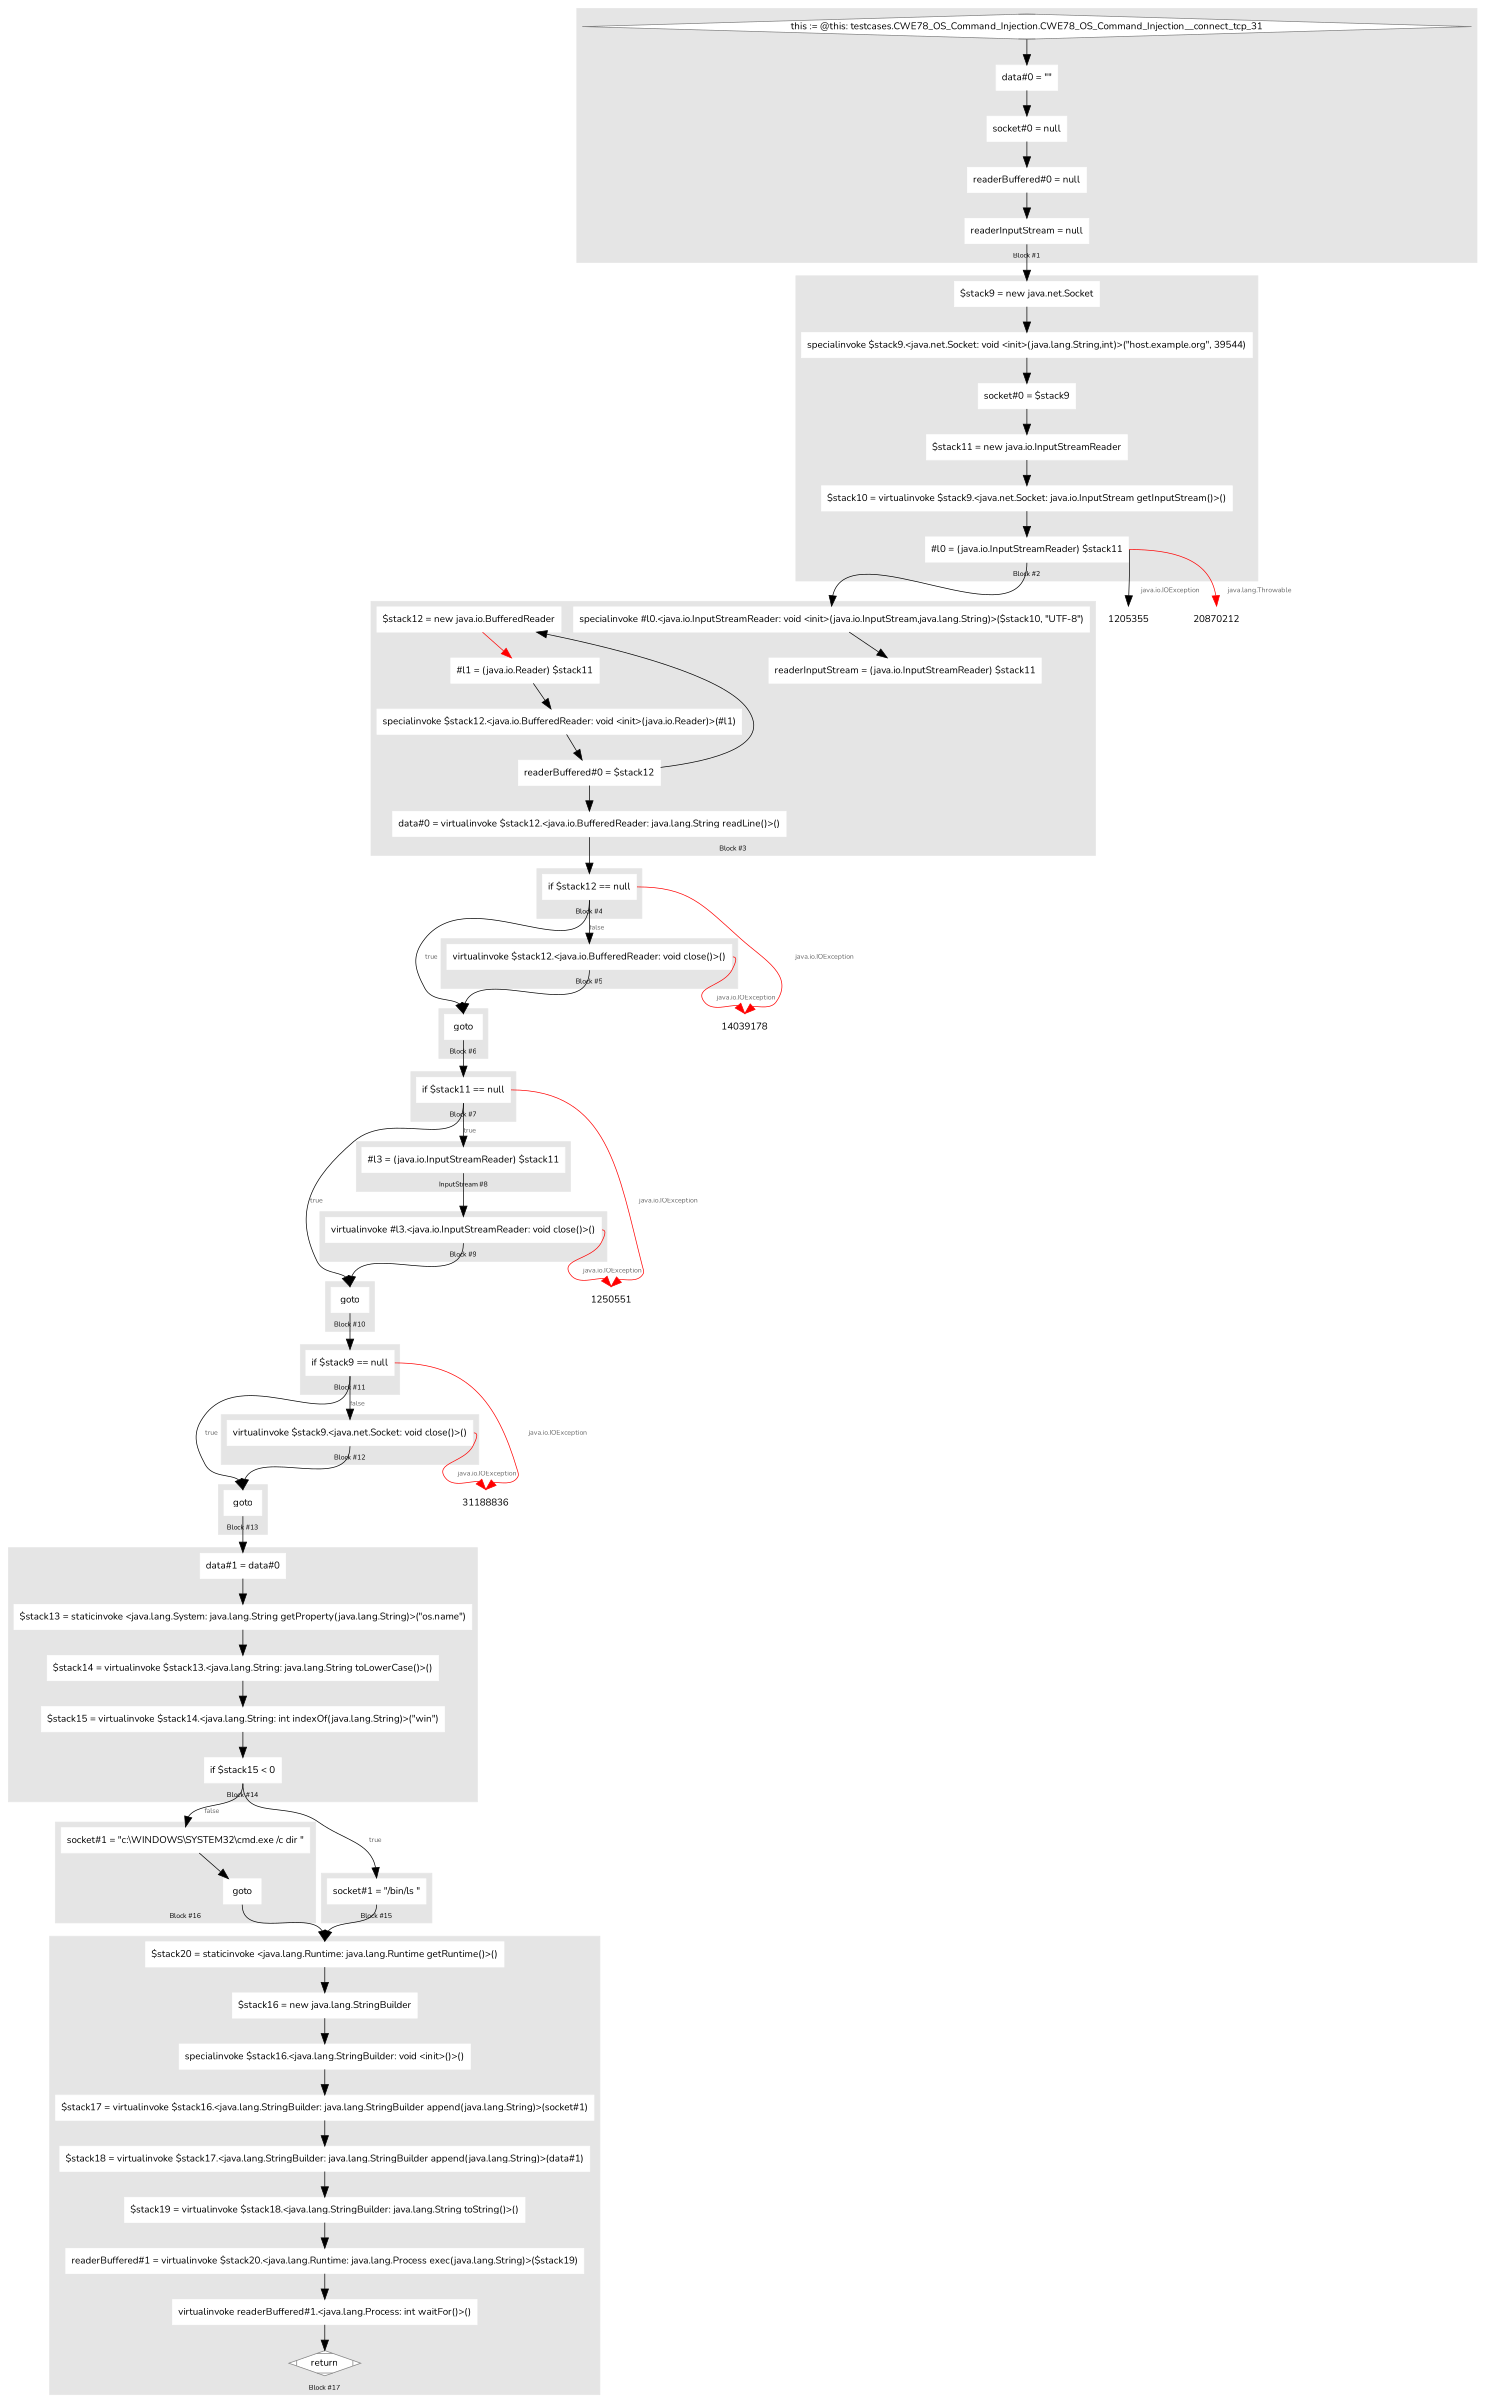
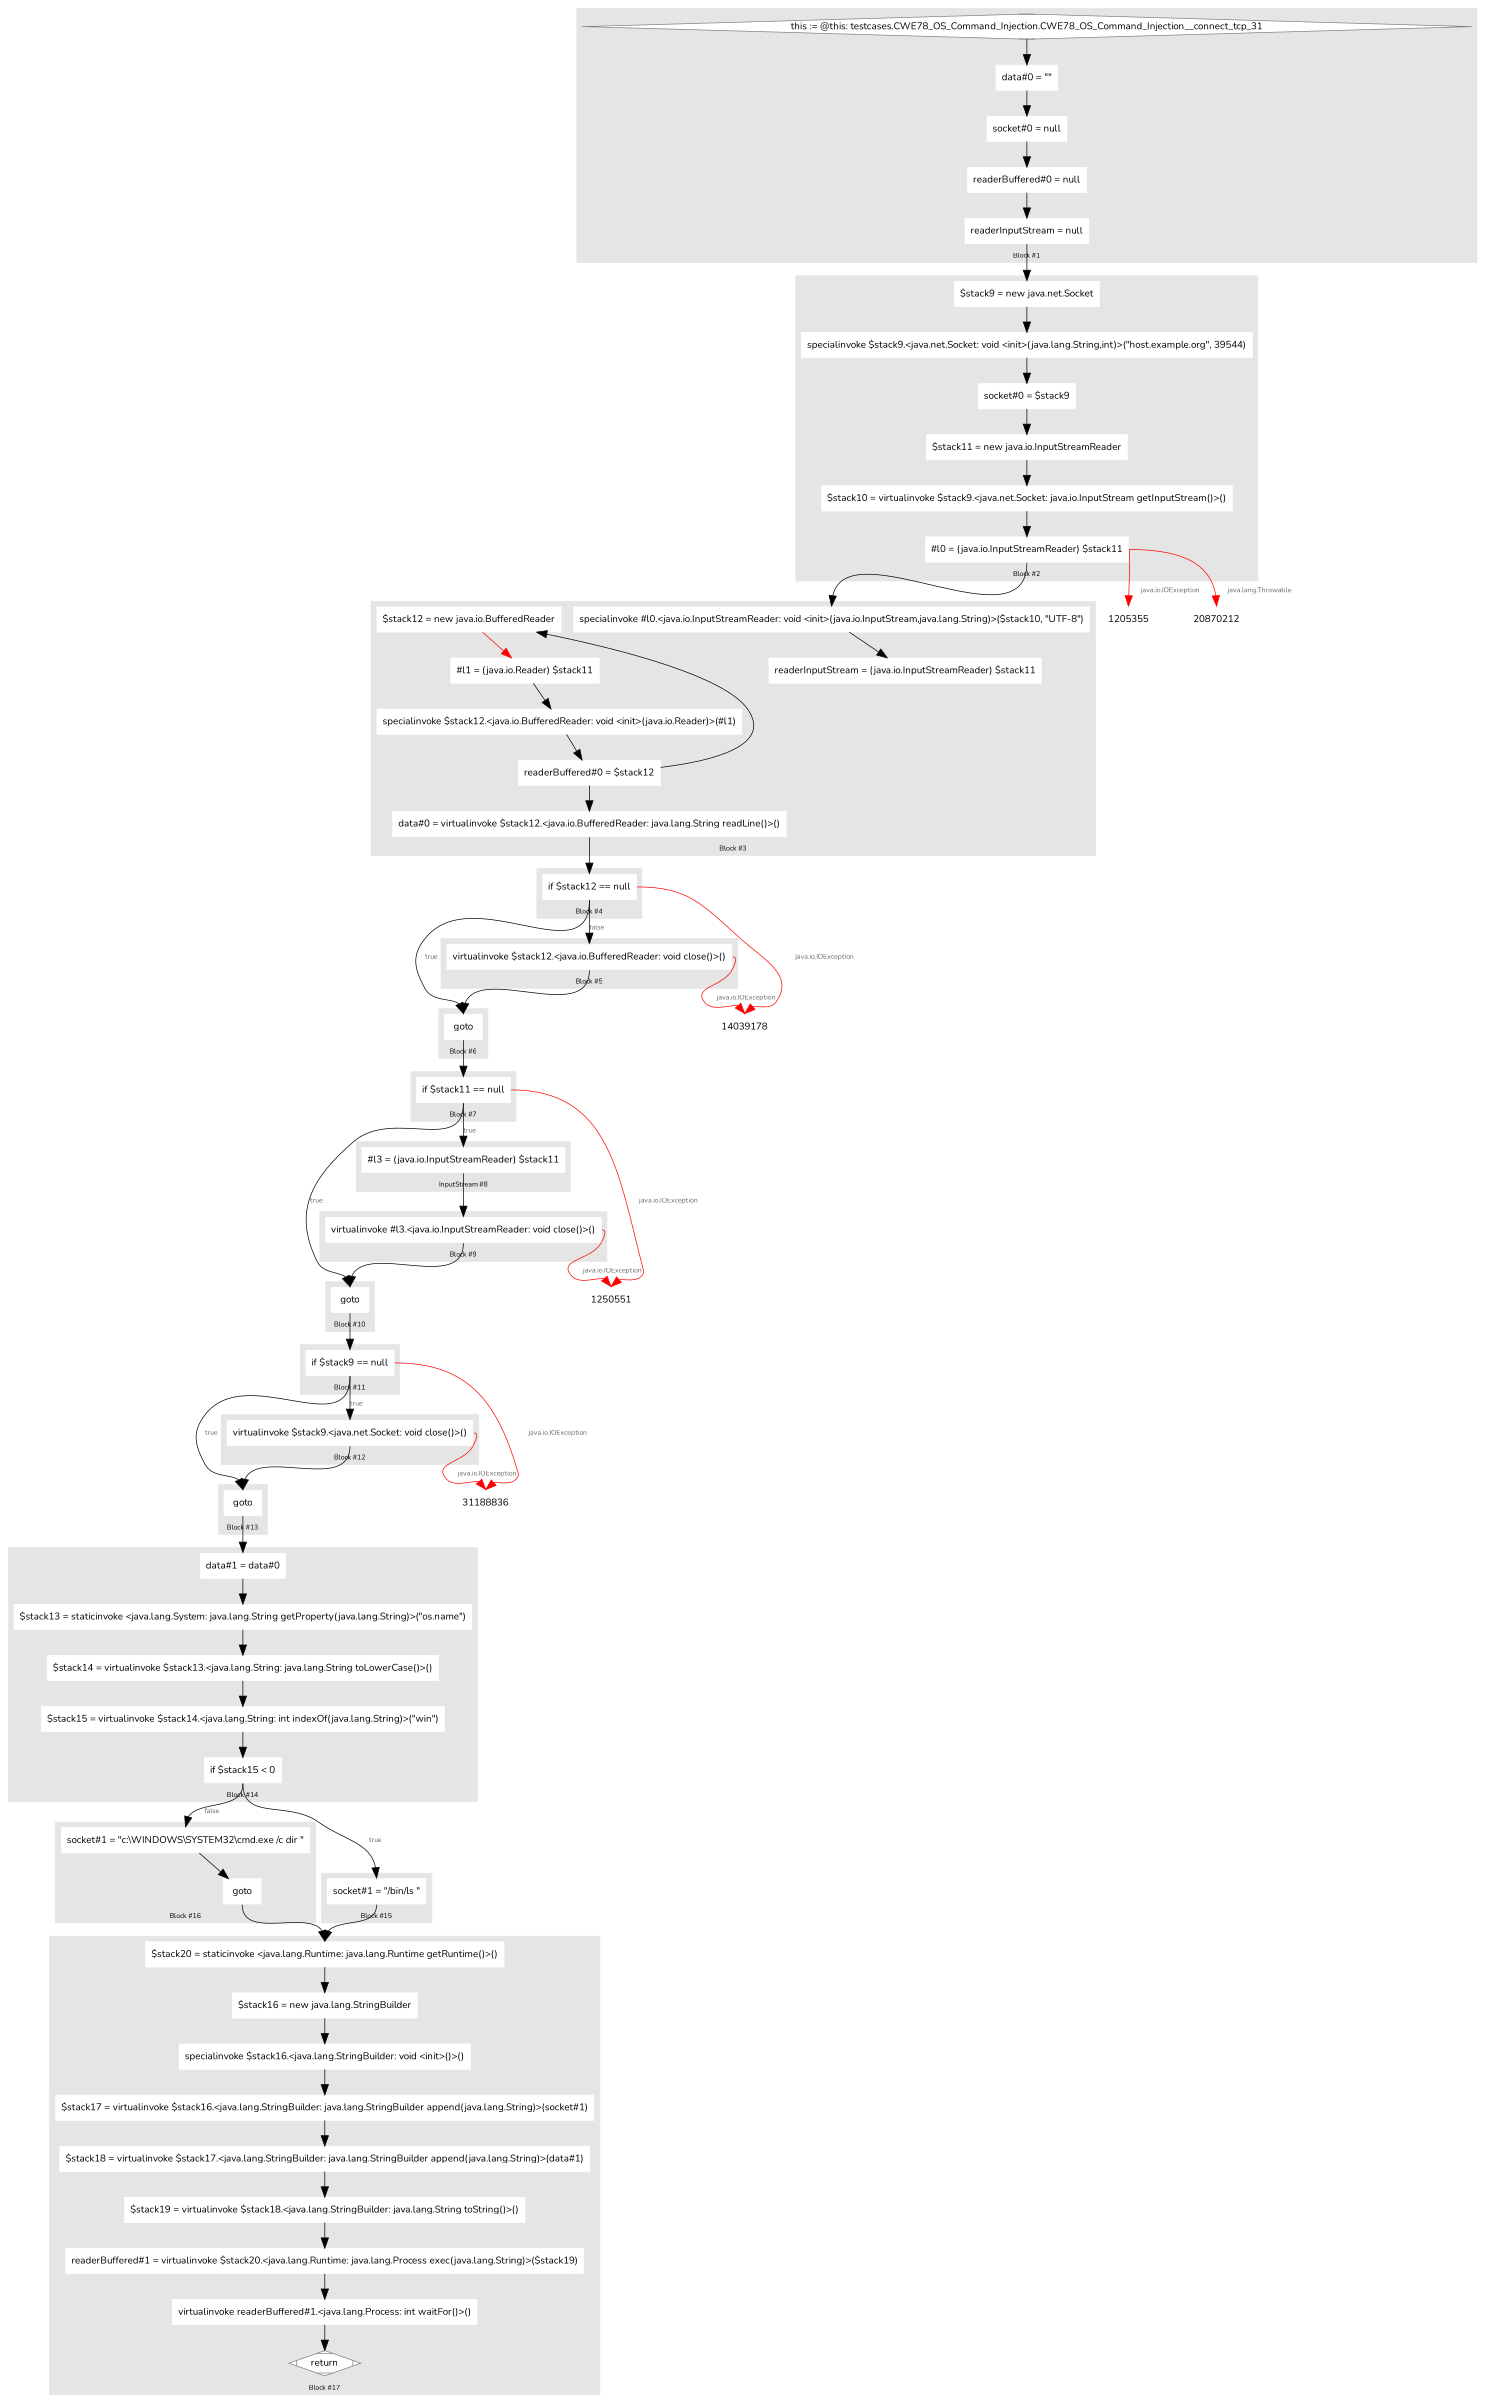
(1129, 573) -> (1129, 573)
(358, 1404) -> (357, 1404)
